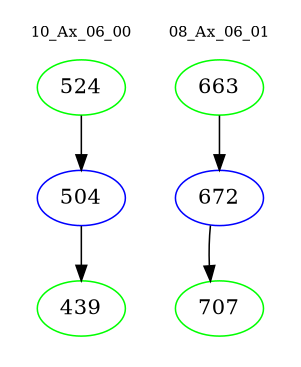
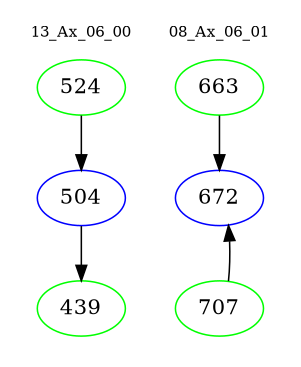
(81, 33) -> (81, 33)
(209, 246) -> (230, 261)
